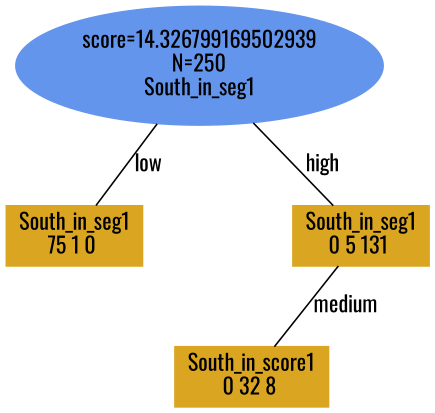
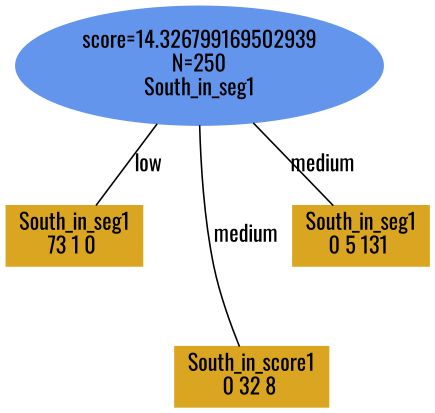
(323, 165) -> (323, 165)
(74, 236) -> (74, 236)
(306, 306) -> (209, 238)
